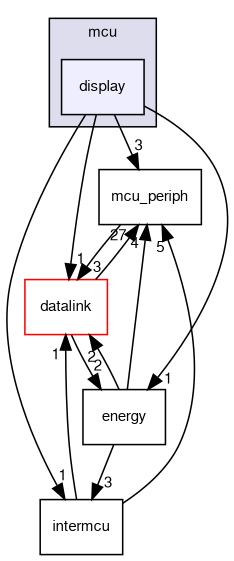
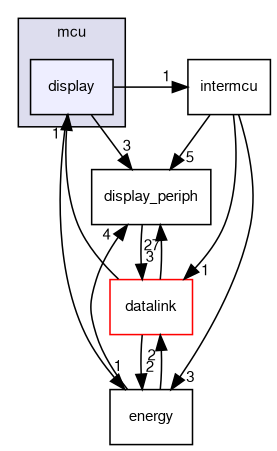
(81, 189) -> (73, 212)
(150, 197) -> (151, 197)
(106, 465) -> (243, 252)
